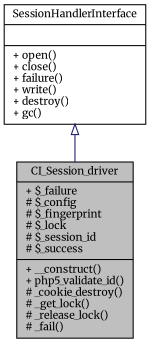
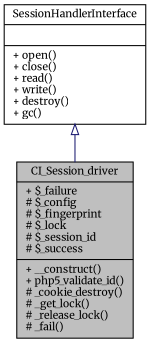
(38, 79) -> (33, 79)
